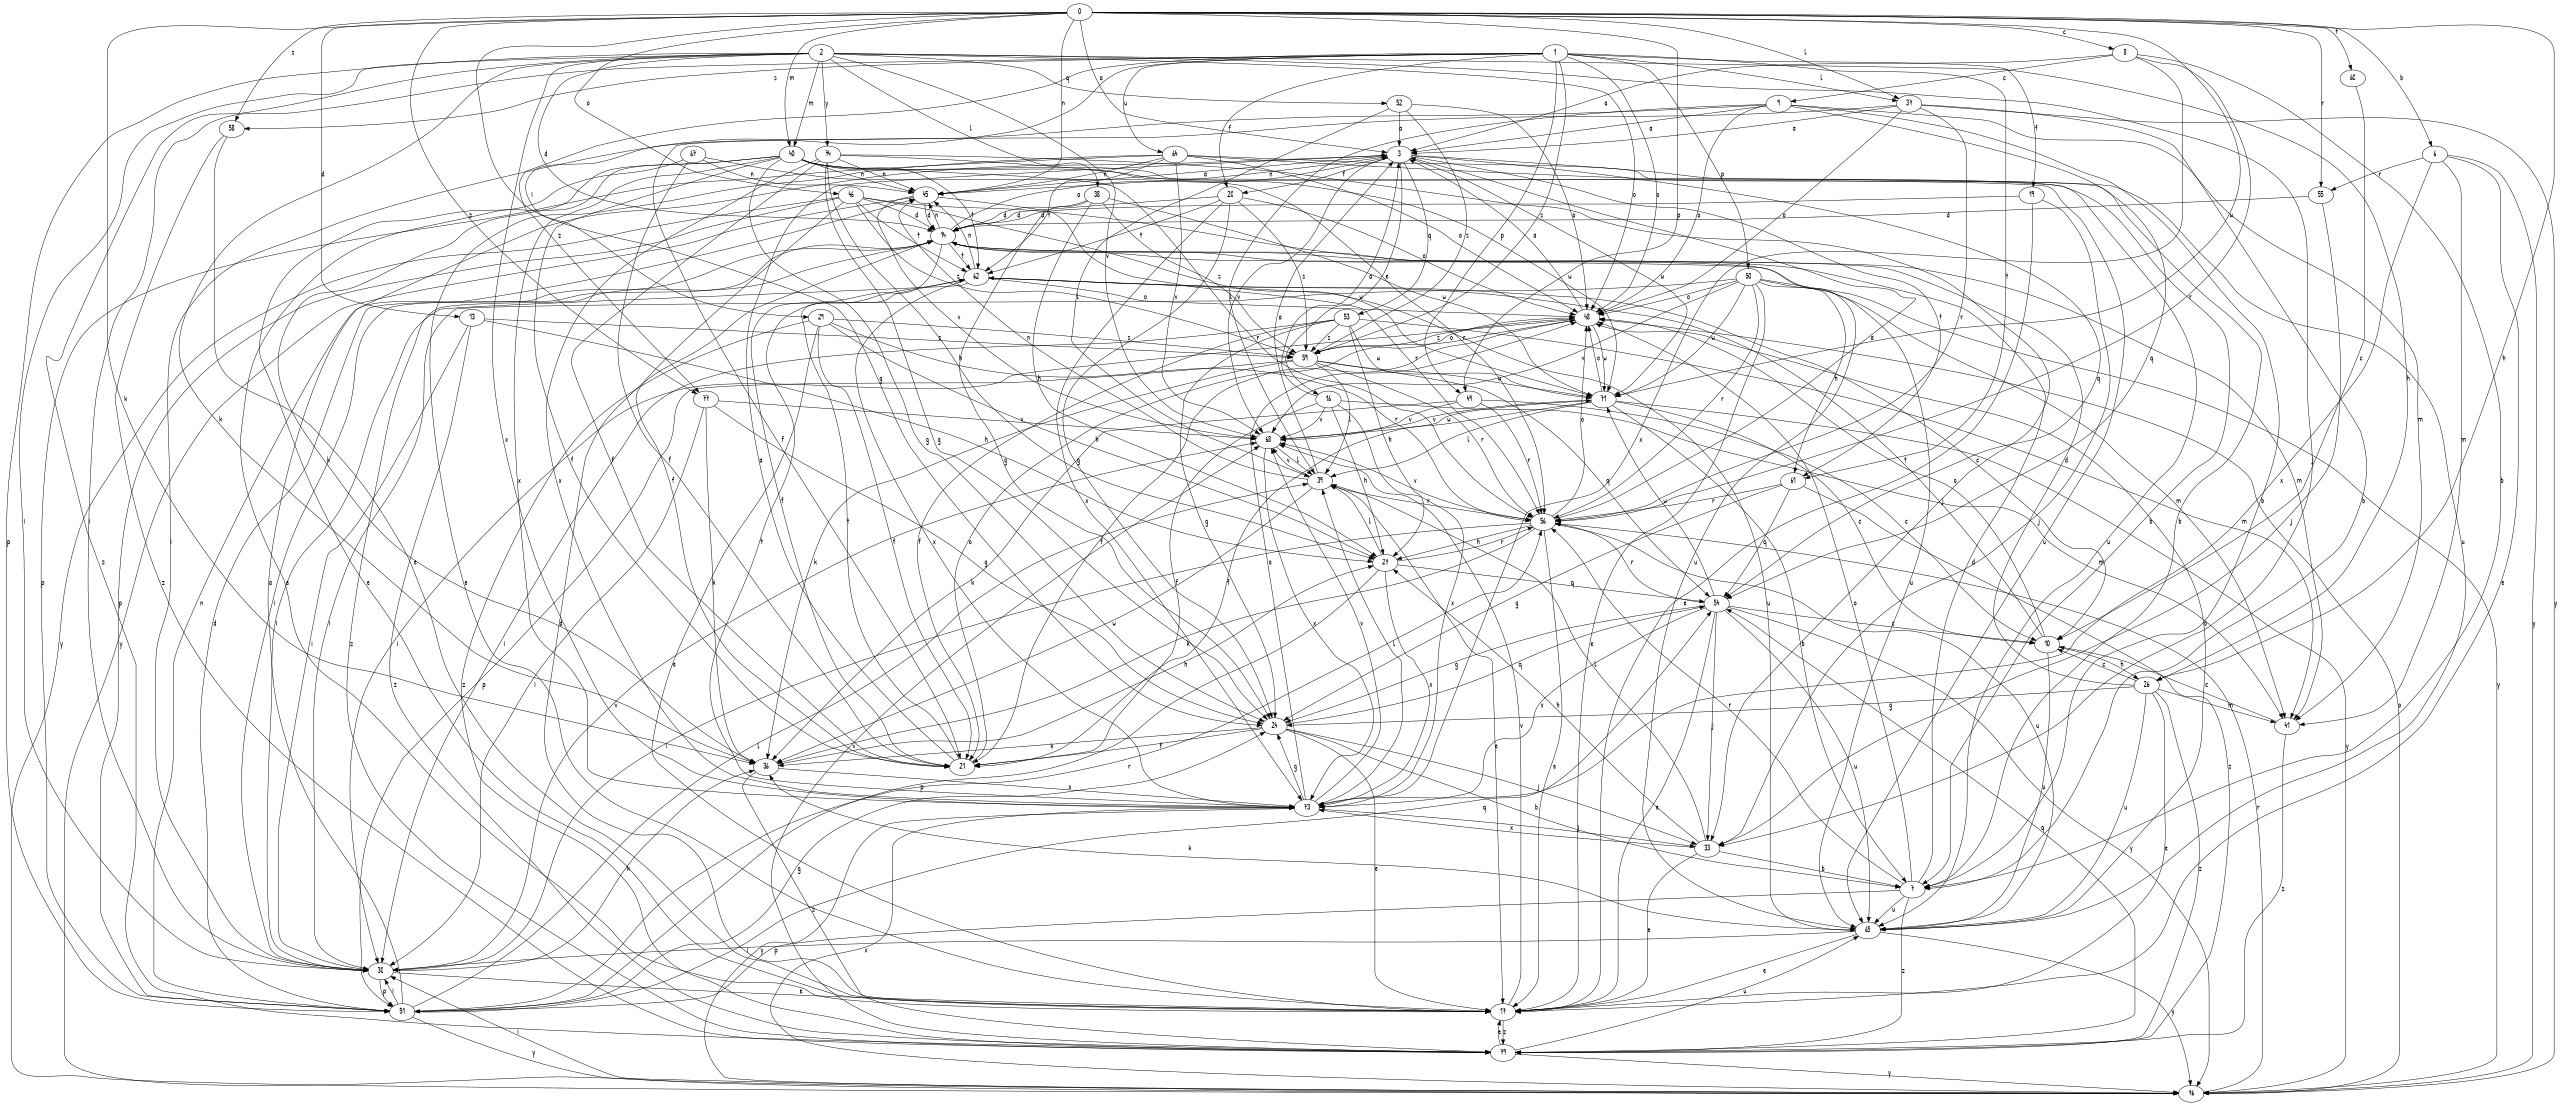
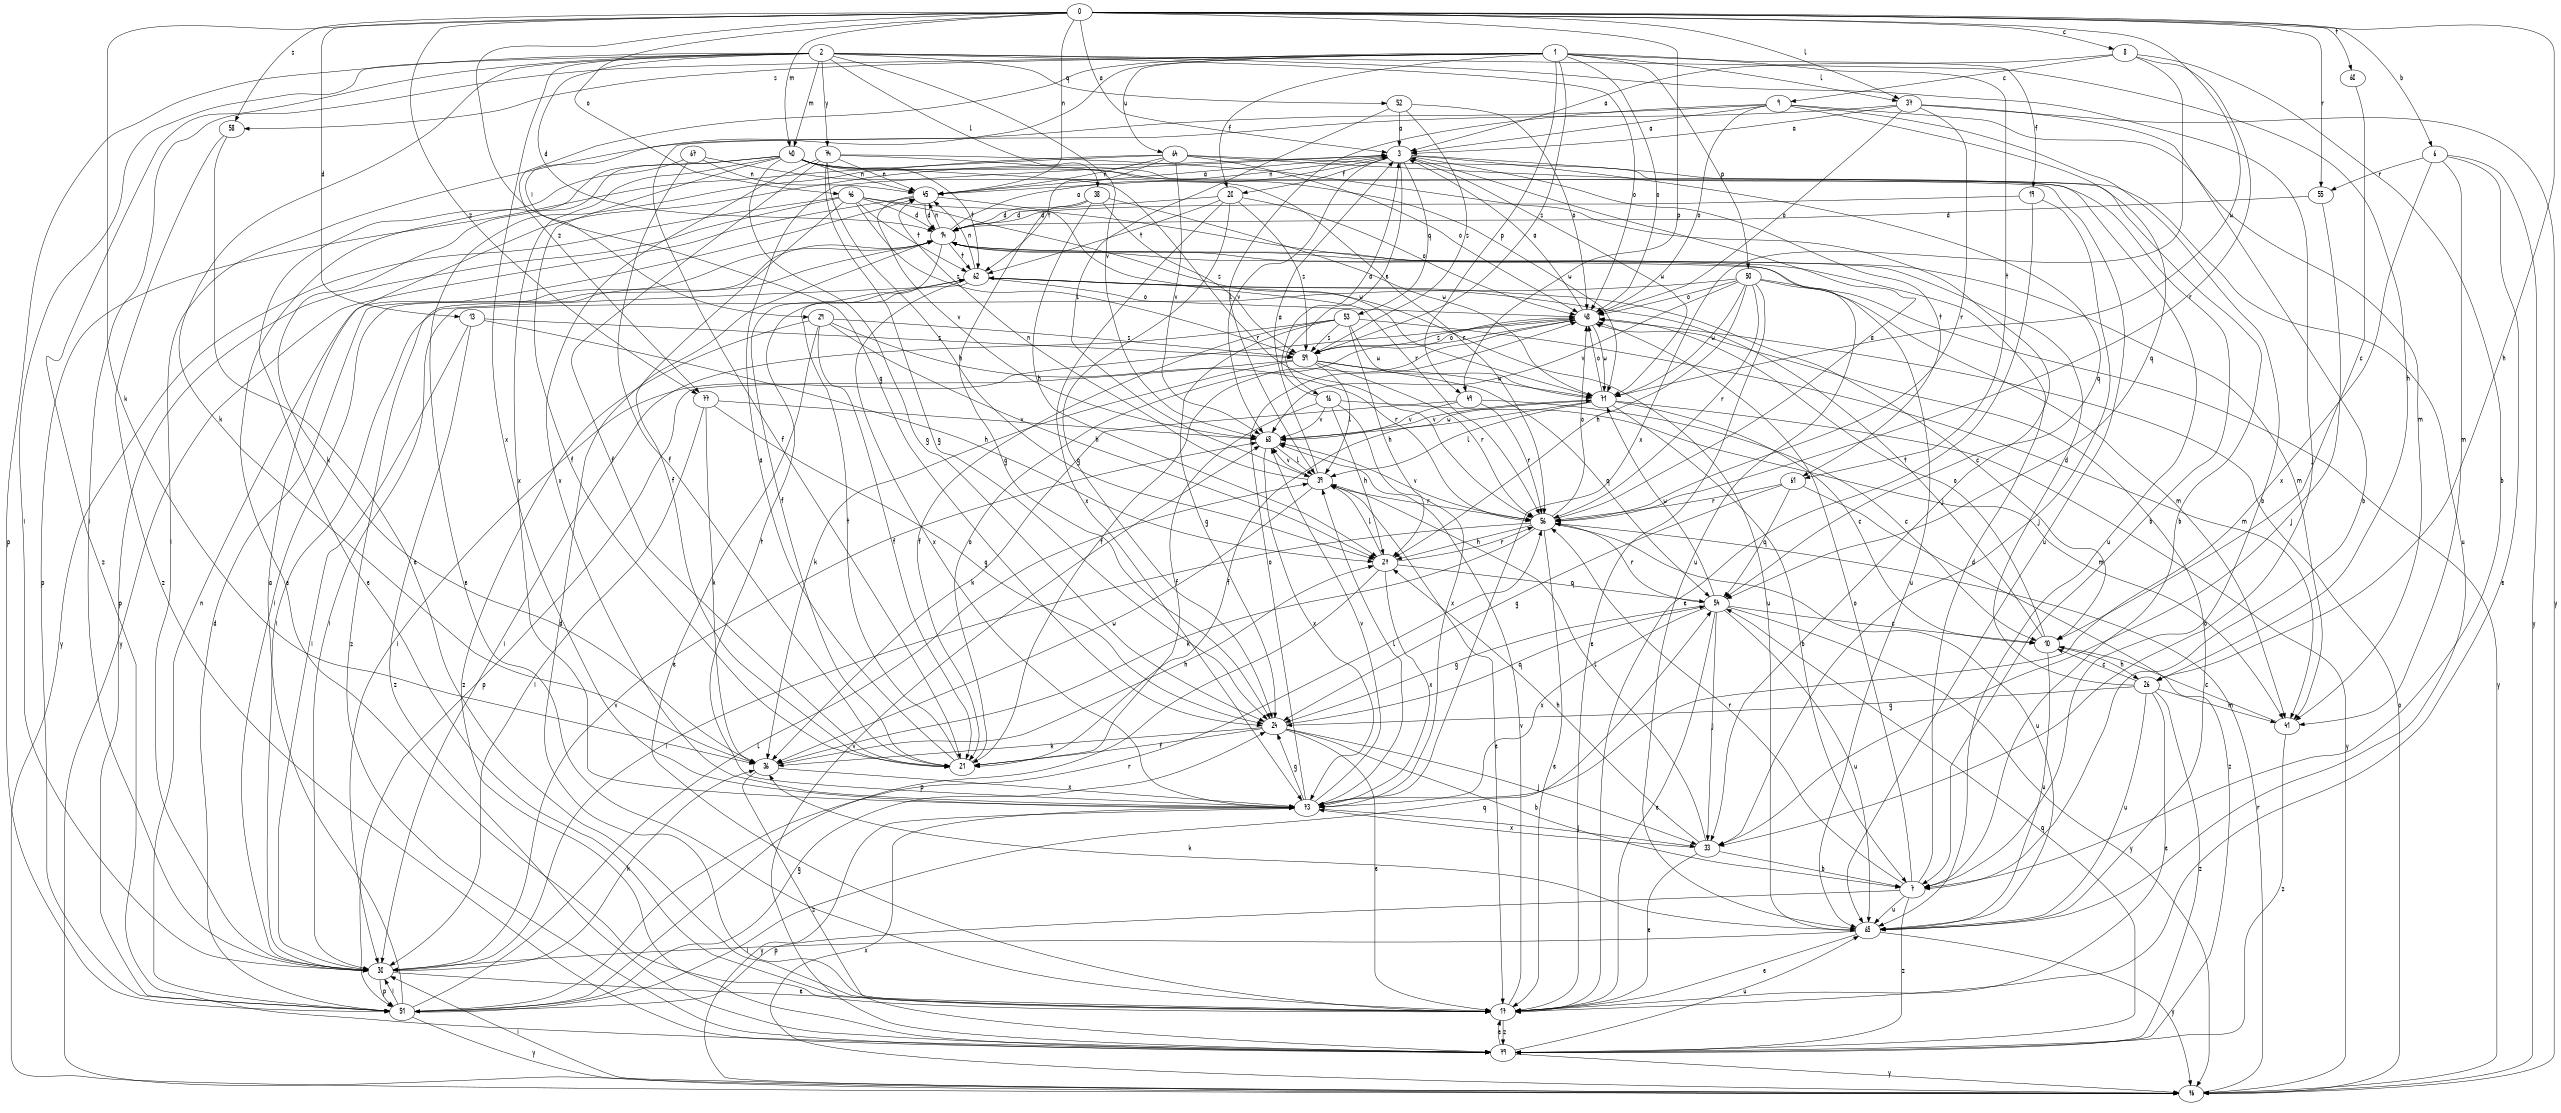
(1845, 343) -> (1593, 419)
